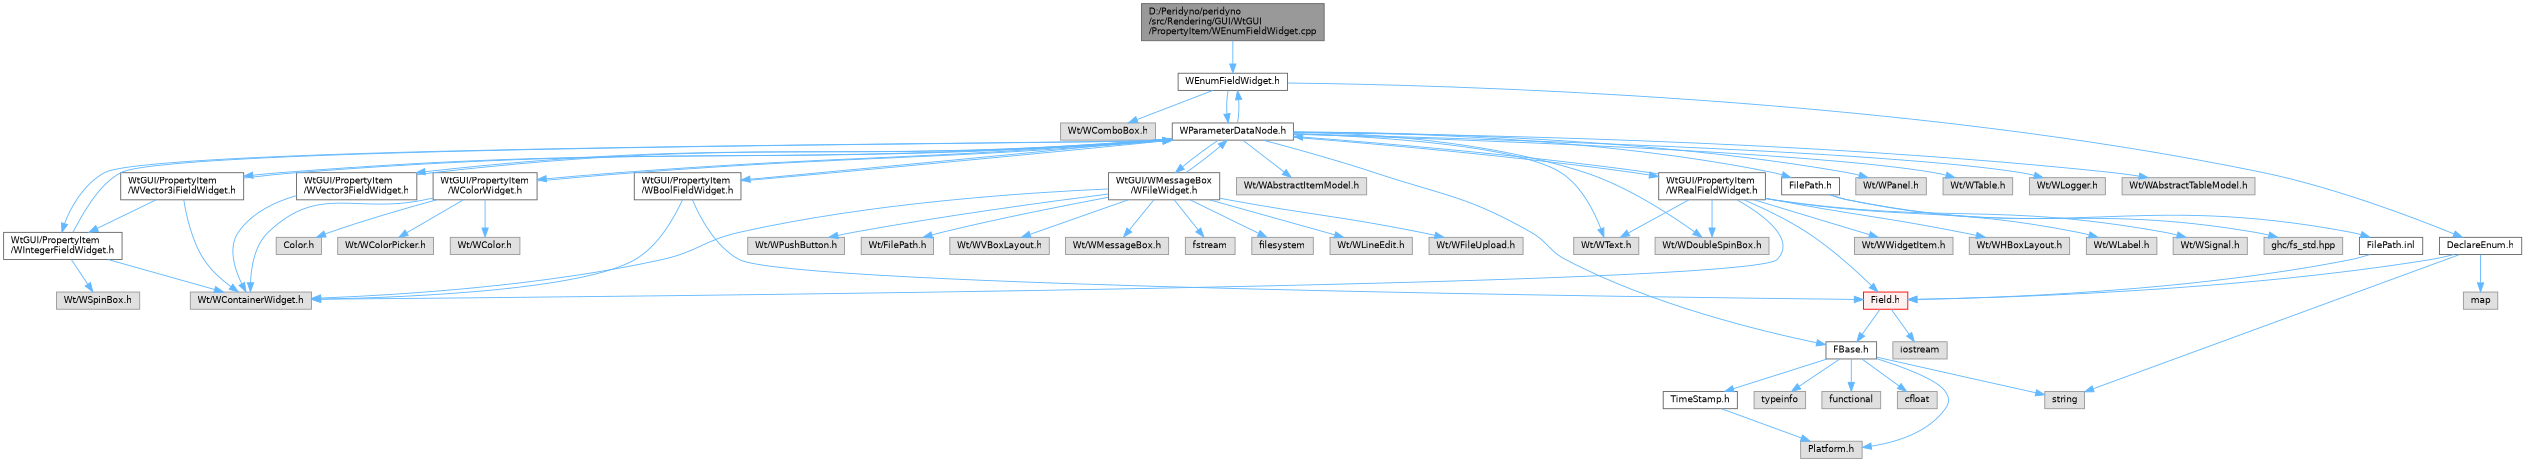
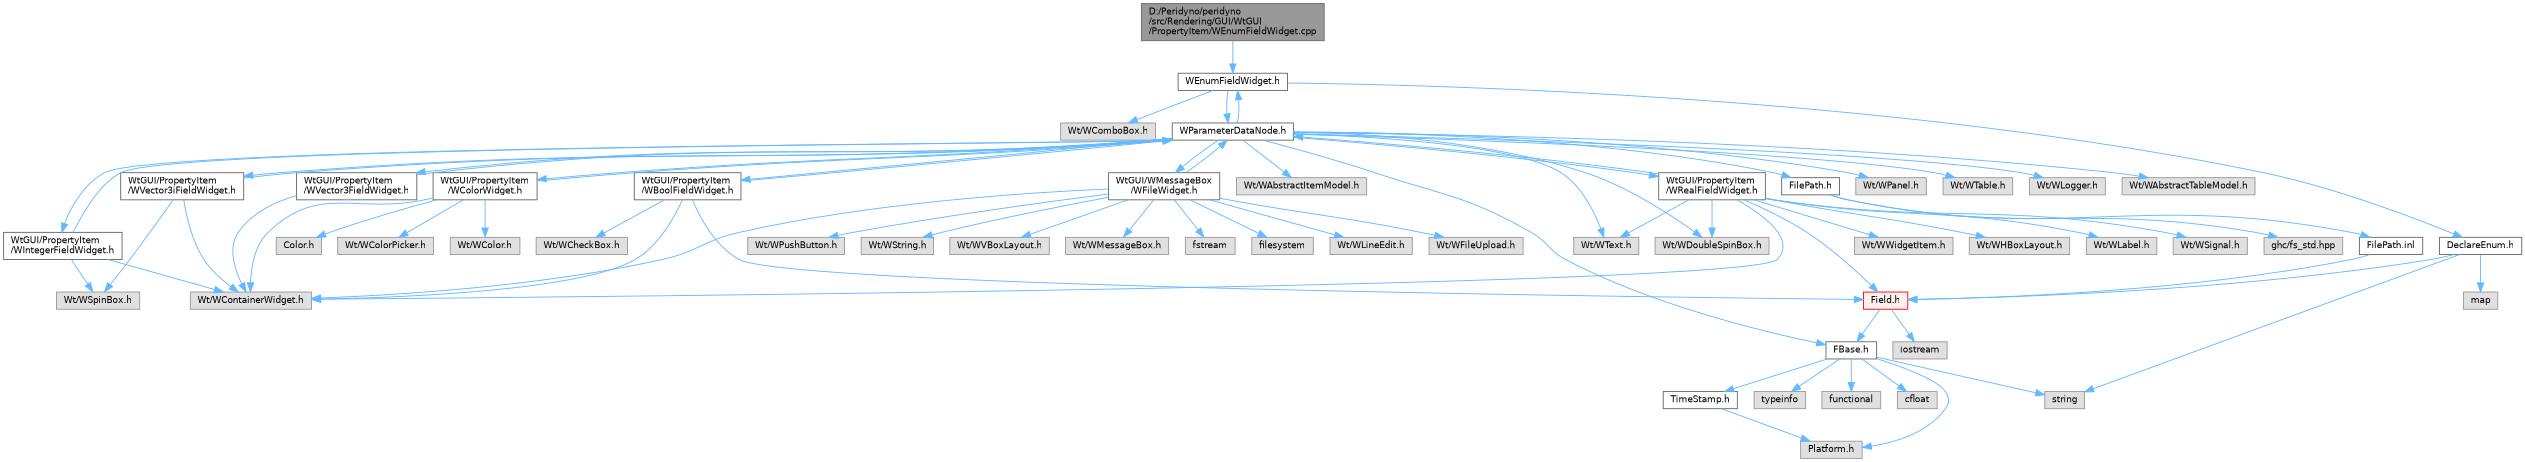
(127, 214) -> (142, 243)
none -> (582, 246)
(897, 246) -> (897, 246)
